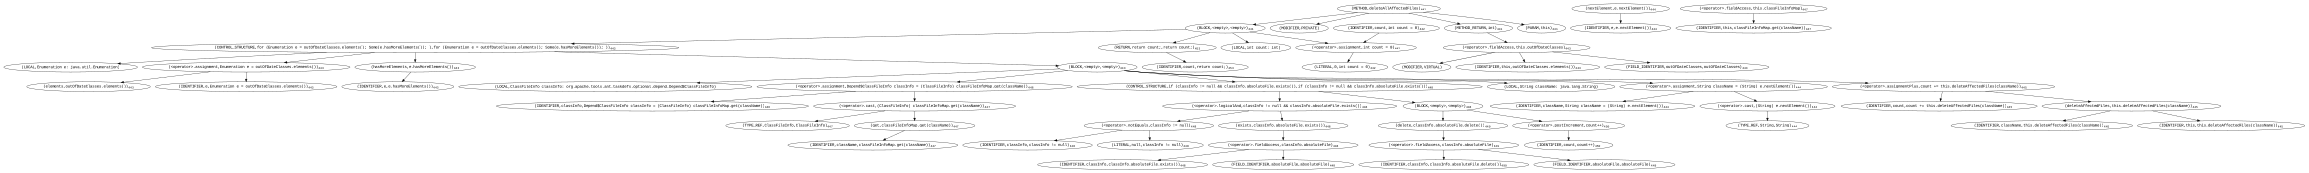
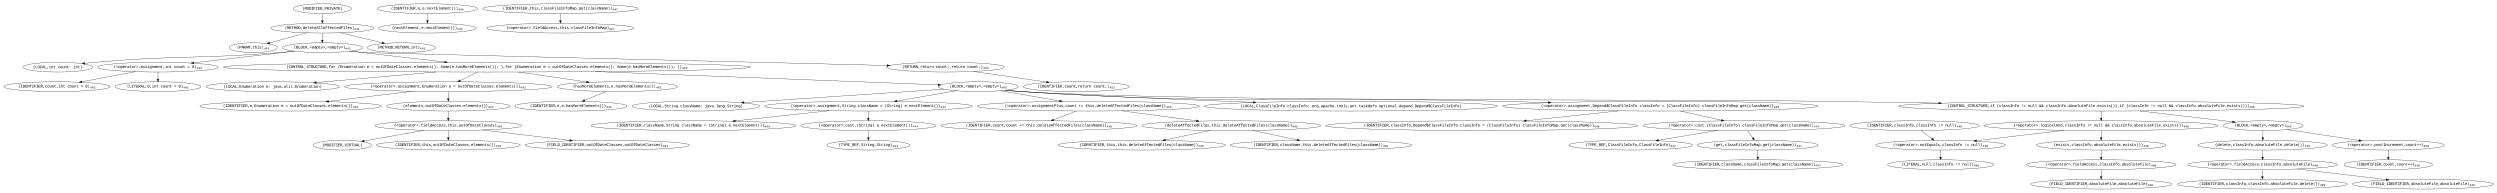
(1621, 17) -> (427, 17)
(1754, 17) -> (560, 17)
(1344, 18) -> (322, 17)
(1372, 37) -> (109, 77)
(1496, 37) -> (448, 115)
(1090, 135) -> (1926, 135)
(1123, 165) -> none
